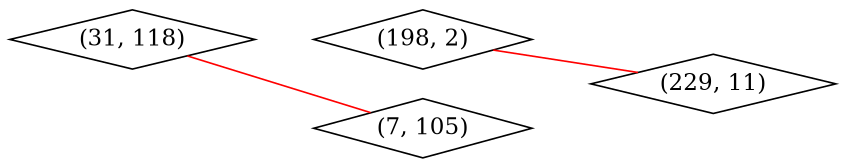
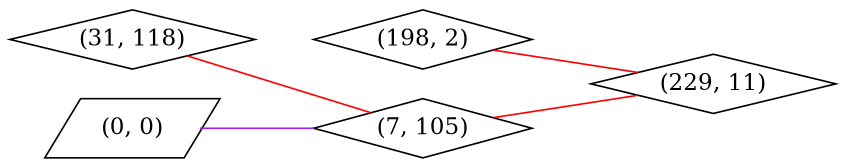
none -> (566, 106)
none -> (132, 128)
